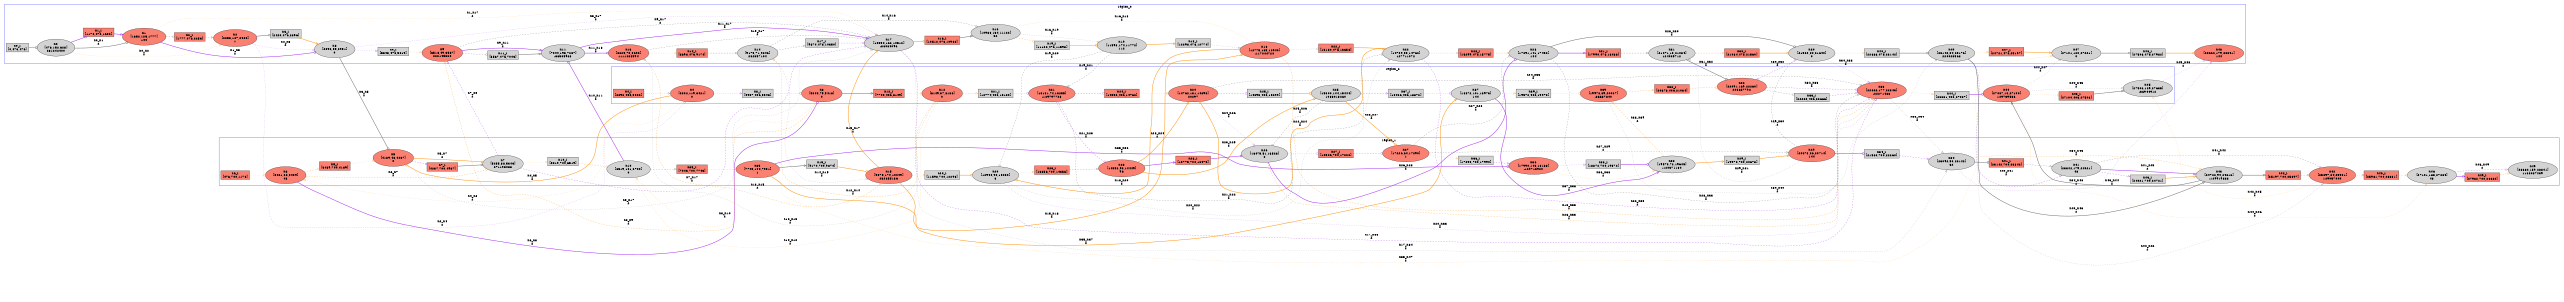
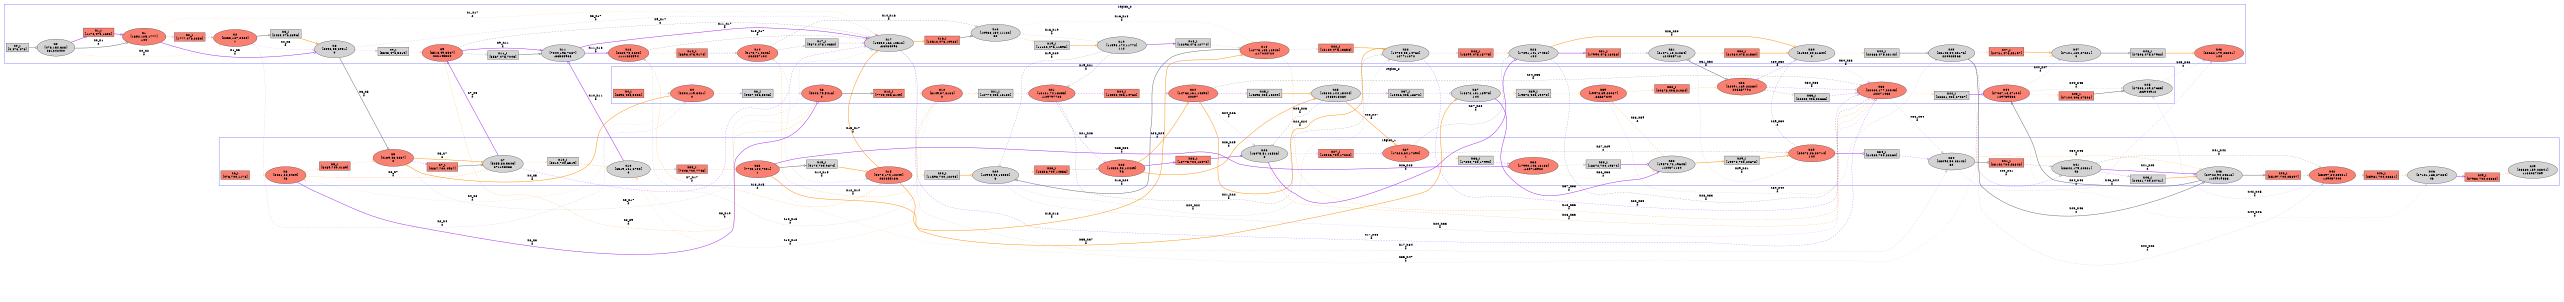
(1672, 36) -> (1672, 36)
(1160, 44) -> (1160, 44)
(758, 53) -> (758, 53)
(1154, 93) -> (1154, 93)
(473, 109) -> (473, 109)
(1150, 149) -> (1150, 149)
(2480, 170) -> none
(2208, 192) -> (2208, 192)
